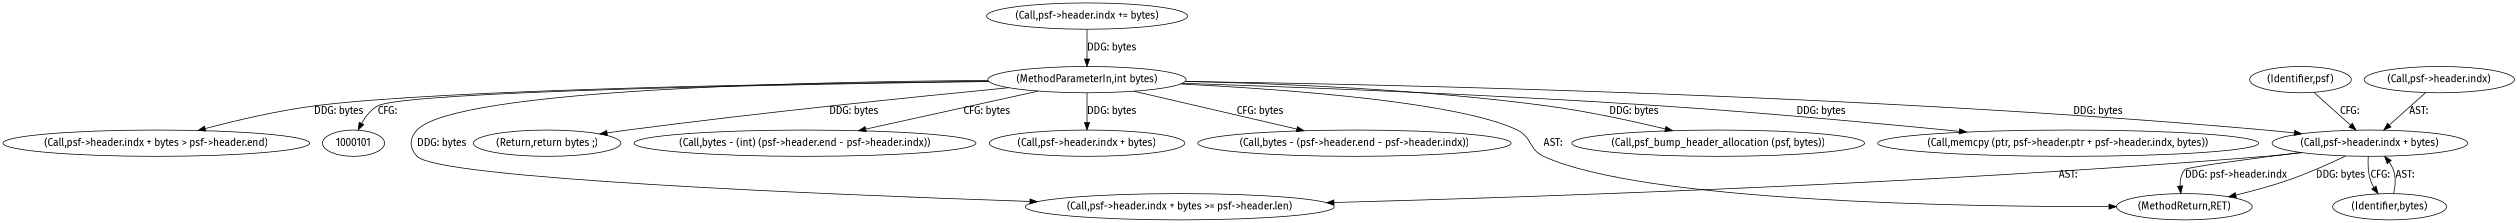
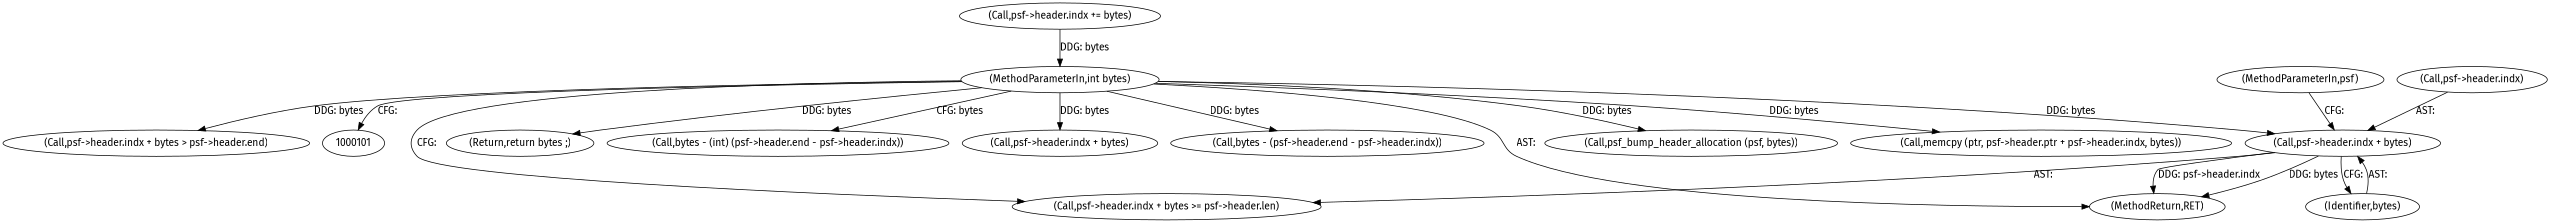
(2300, 80) -> (2300, 80)
(1260, 111) -> (1235, 111)
(442, 143) -> (428, 143)
